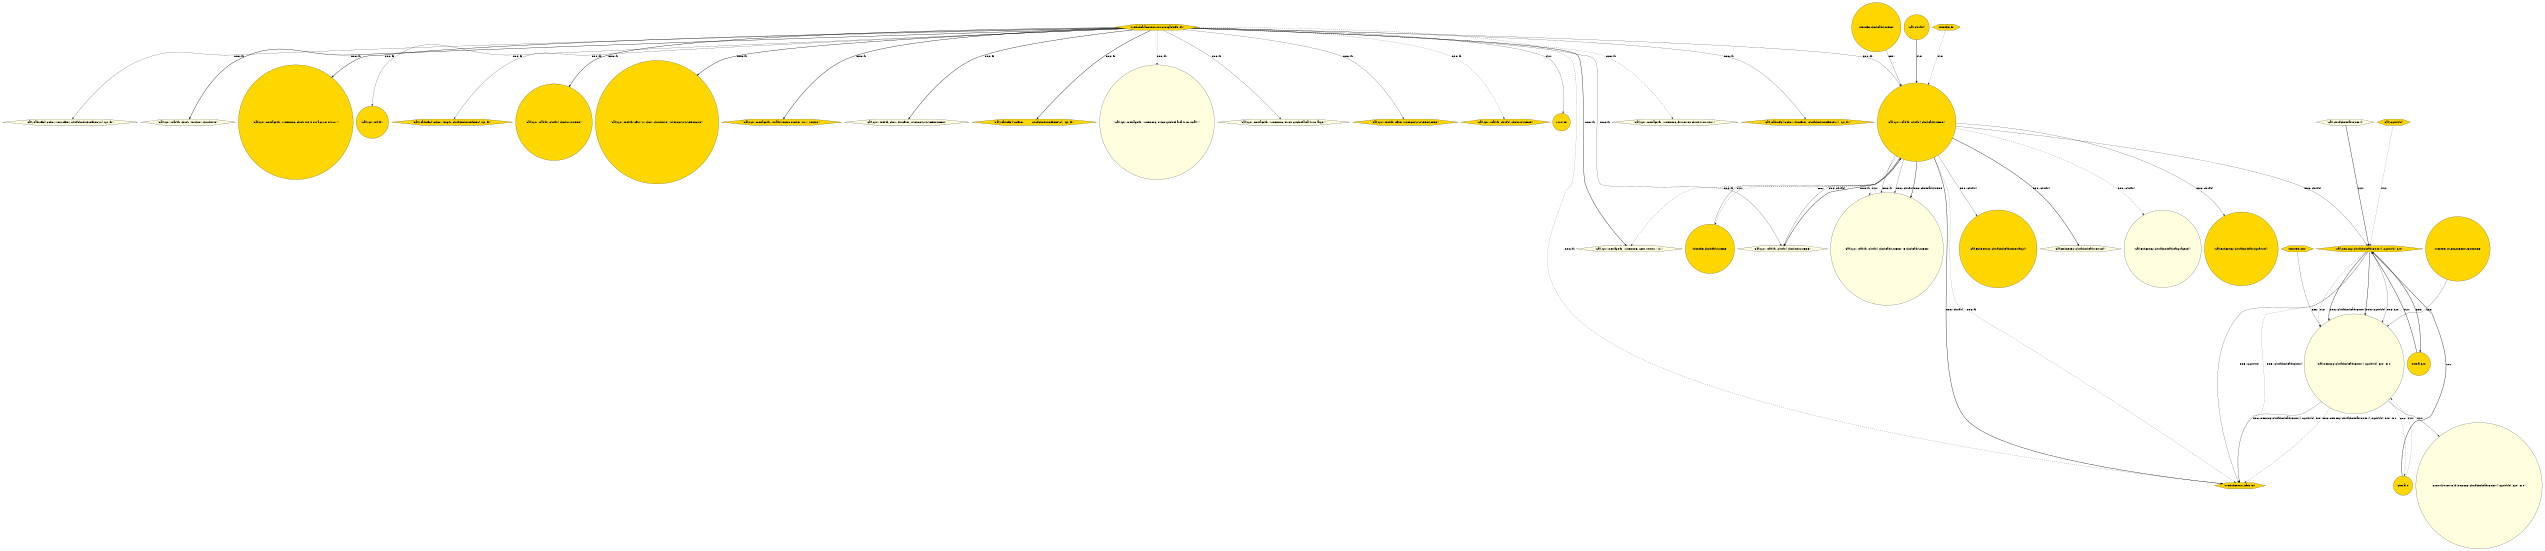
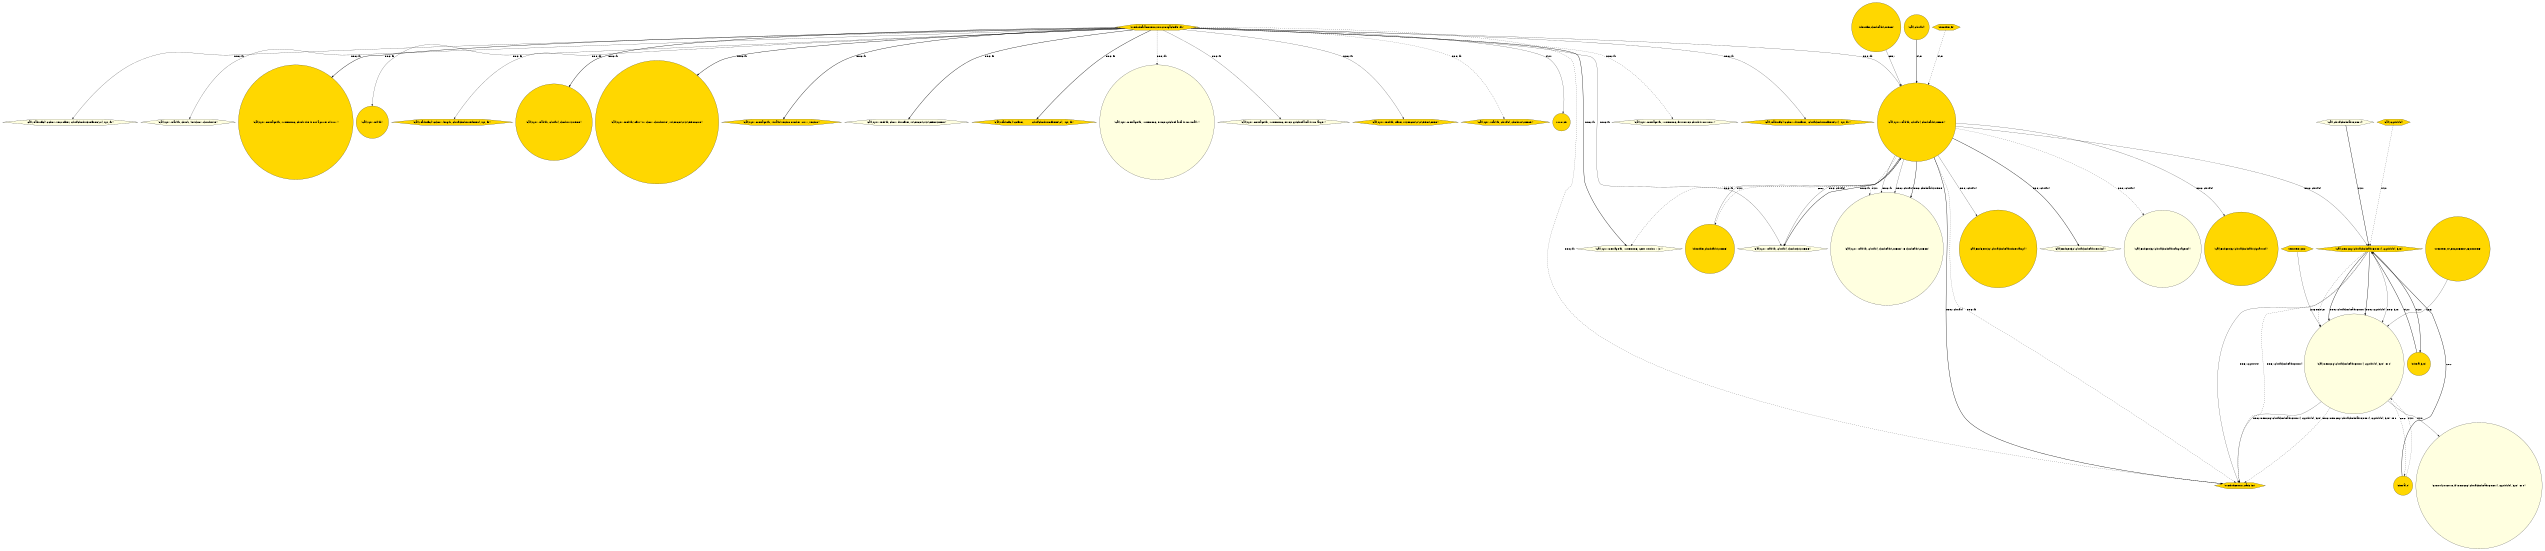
(641, 44) -> (641, 44)
(2315, 310) -> (2315, 310)
(2419, 310) -> (2419, 310)
